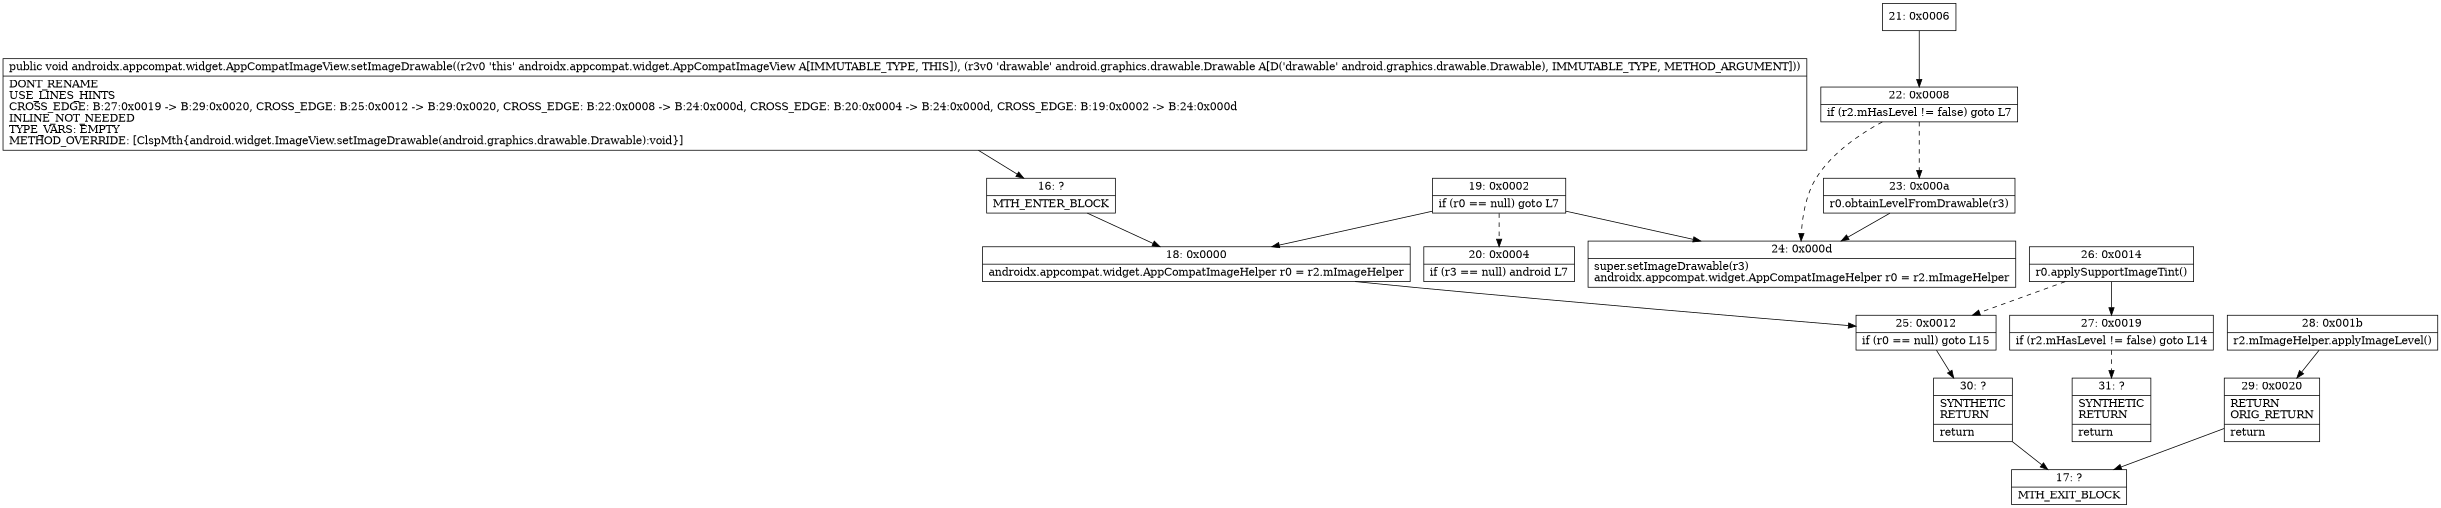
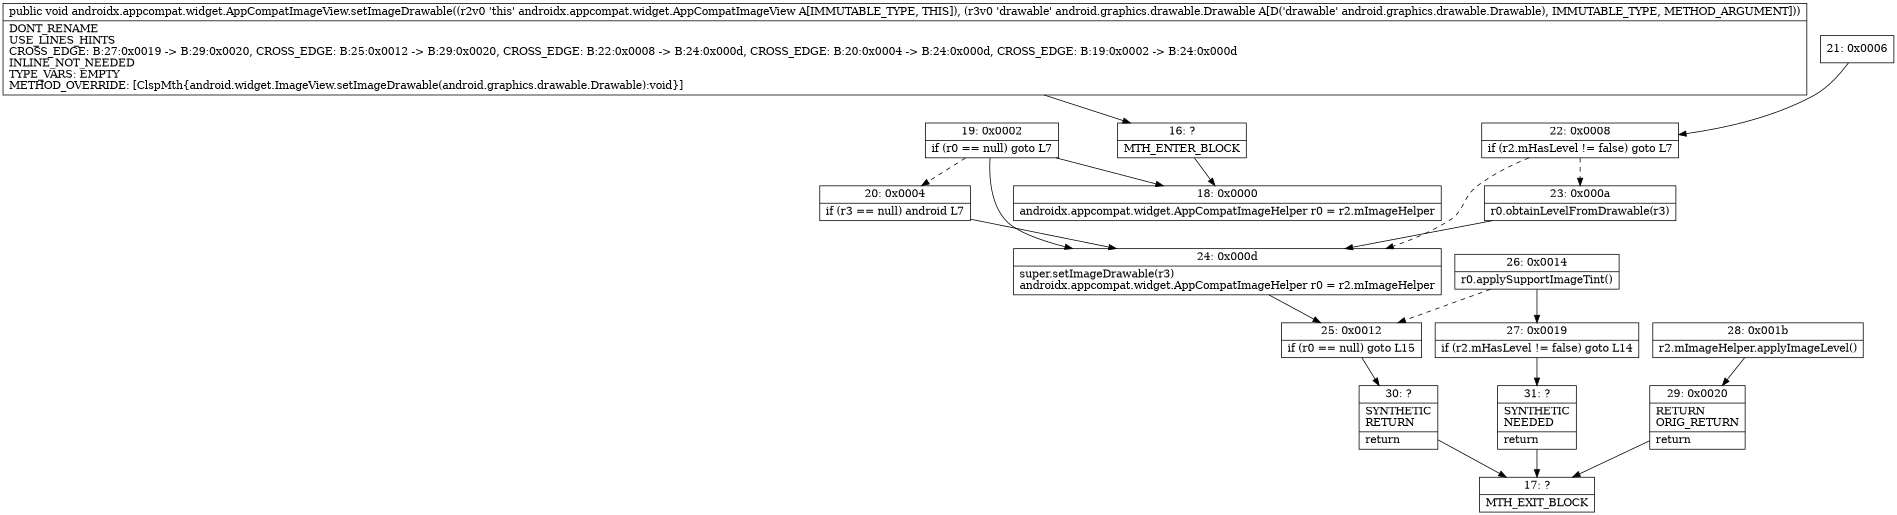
none -> (1040, 233)
(1602, 305) -> (1291, 307)
(2111, 360) -> (1537, 368)
(2103, 415) -> (1529, 423)
none -> (1537, 459)
